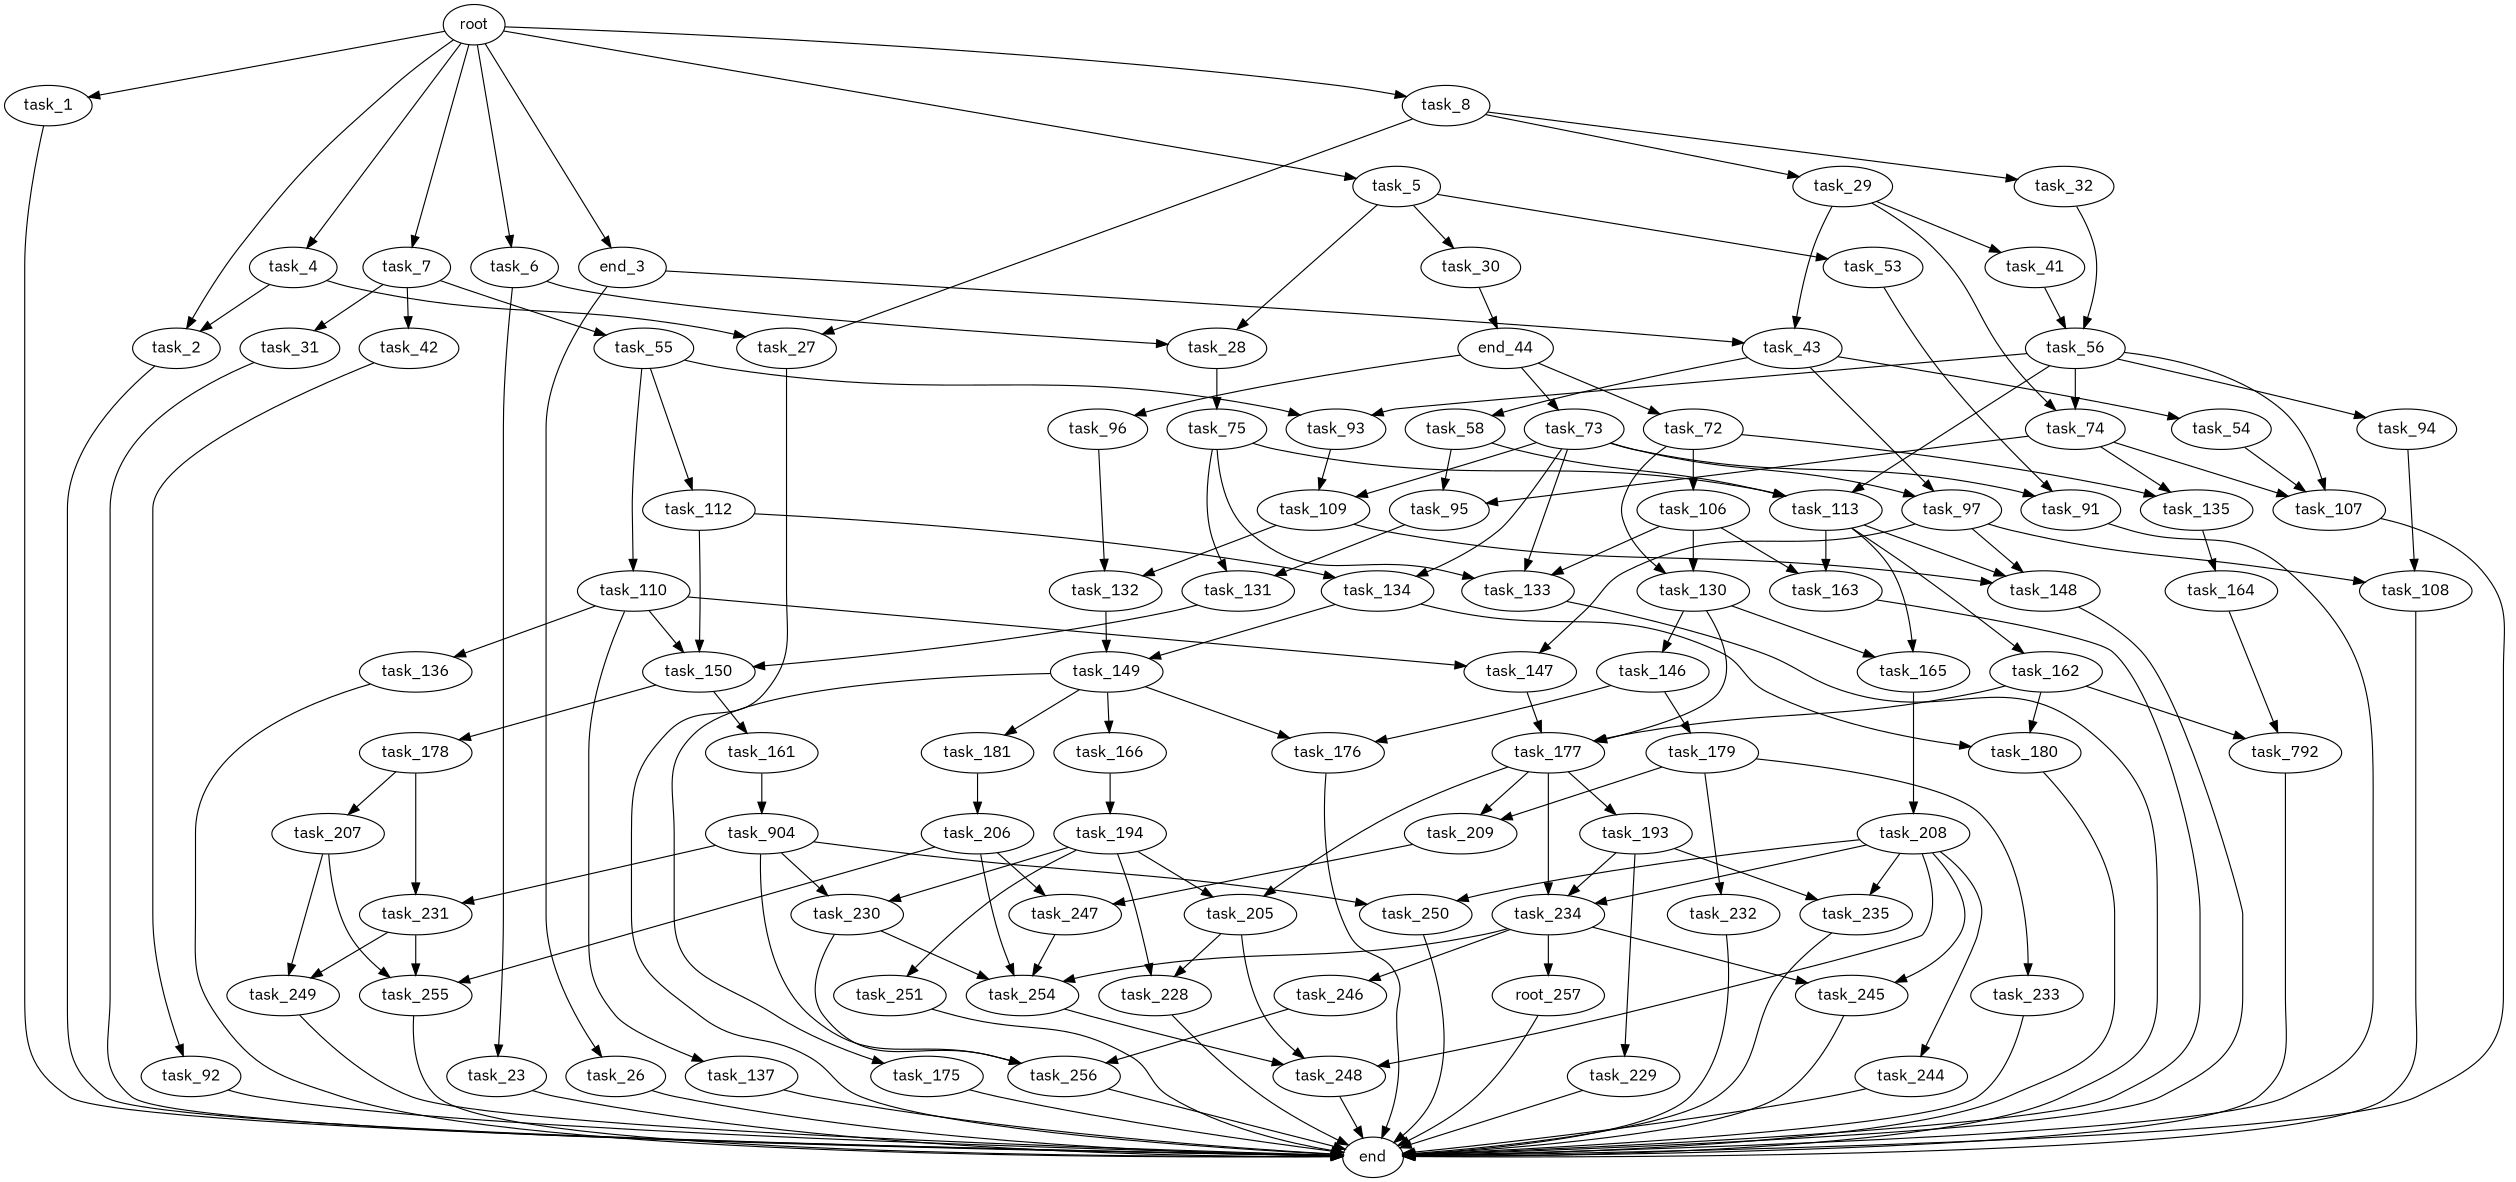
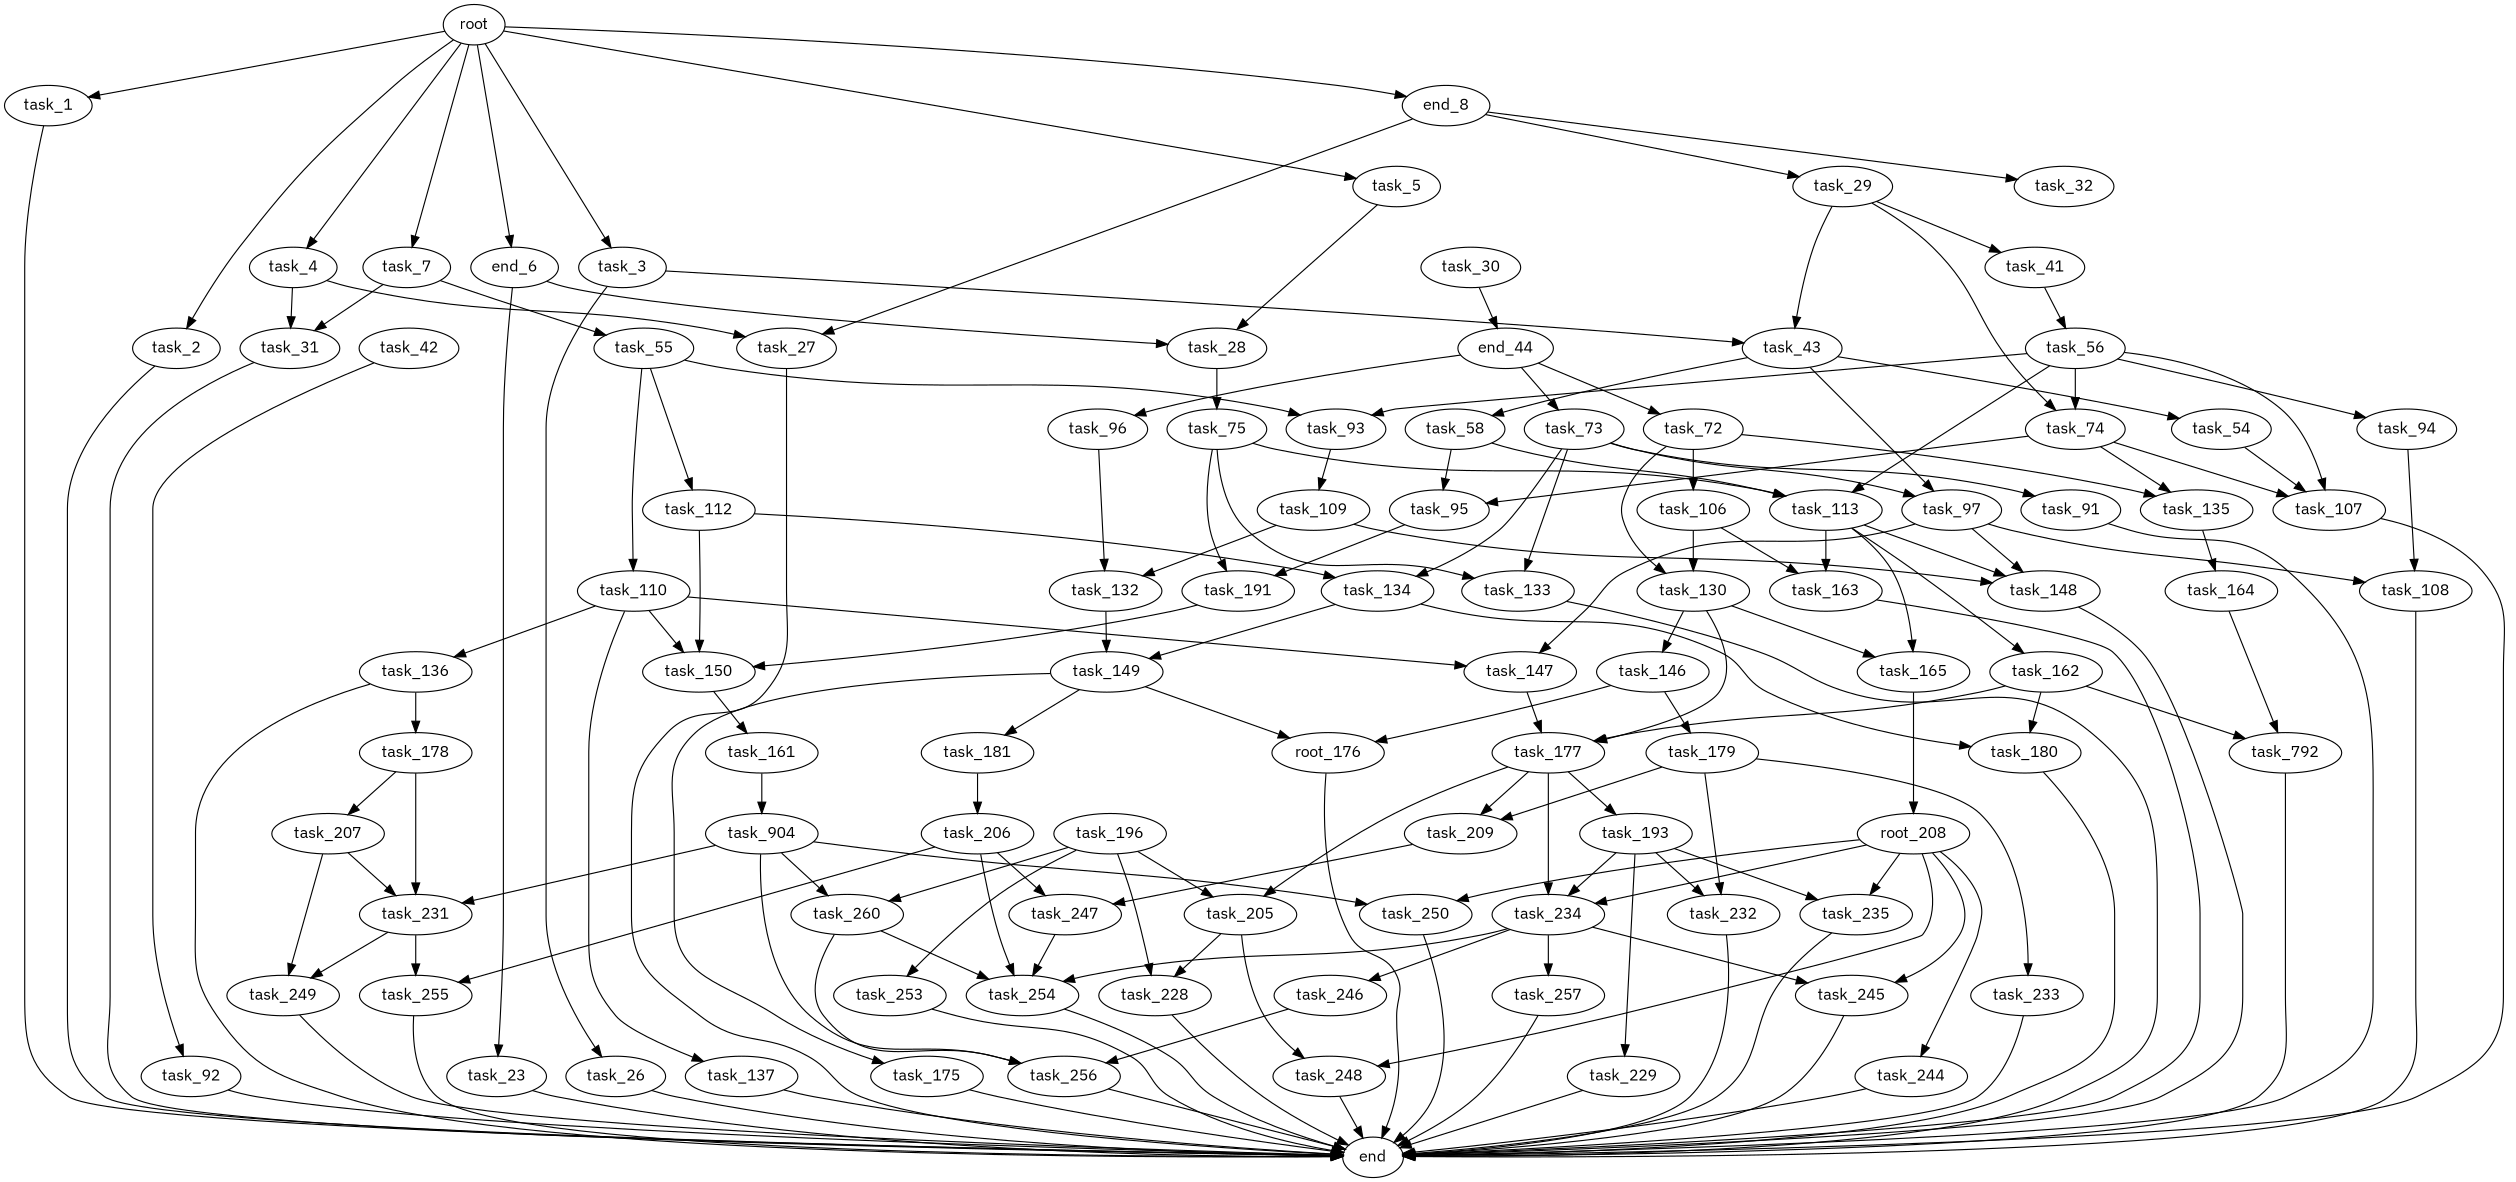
(1446, 106) -> (1446, 106)
(1430, 223) -> none
(2096, 260) -> none
(515, 267) -> (515, 267)
(622, 267) -> (622, 267)
(1873, 267) -> none
(240, 305) -> (292, 302)
(408, 305) -> none
(1469, 463) -> none
(1611, 548) -> none
(1238, 591) -> (1238, 591)
(563, 711) -> (416, 707)
(1110, 753) -> none
(1328, 753) -> (1328, 753)
(1110, 834) -> (1110, 834)
(1914, 834) -> (1914, 834)
none -> (1675, 870)
(847, 915) -> (847, 915)
(342, 919) -> (368, 870)
(890, 996) -> (890, 996)
(1548, 996) -> (1548, 996)
(1168, 1036) -> (1196, 1082)
